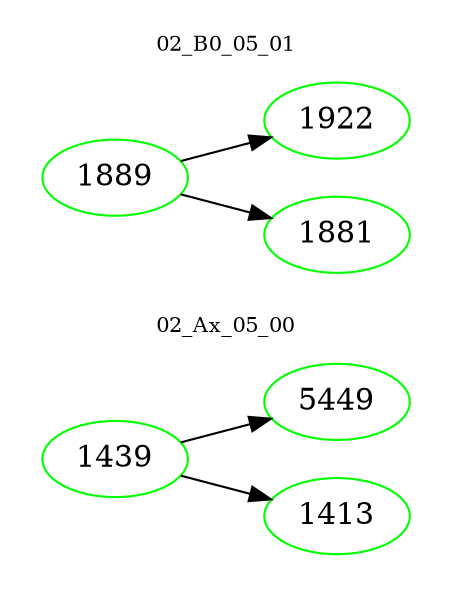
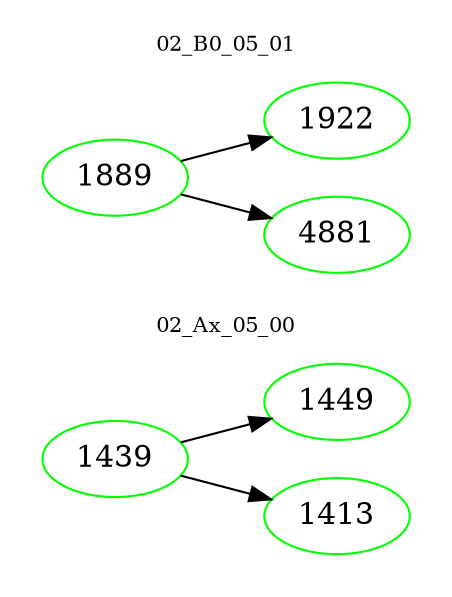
(337, 235) -> (337, 235)
(337, 402) -> (337, 402)
